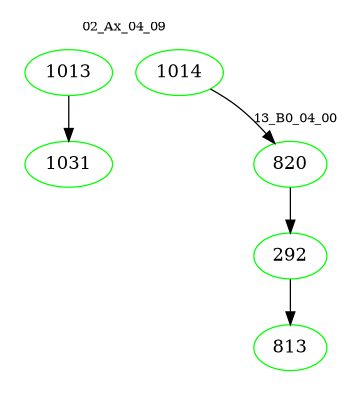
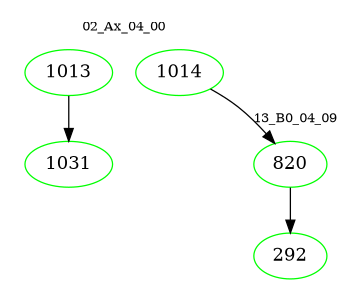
(124, 27) -> (124, 27)
(295, 119) -> (295, 119)
(290, 348) -> none
